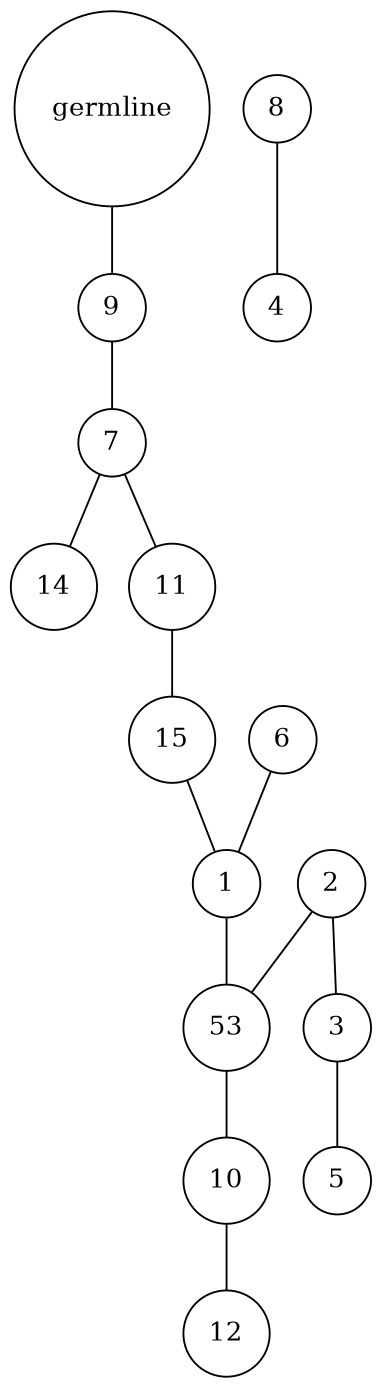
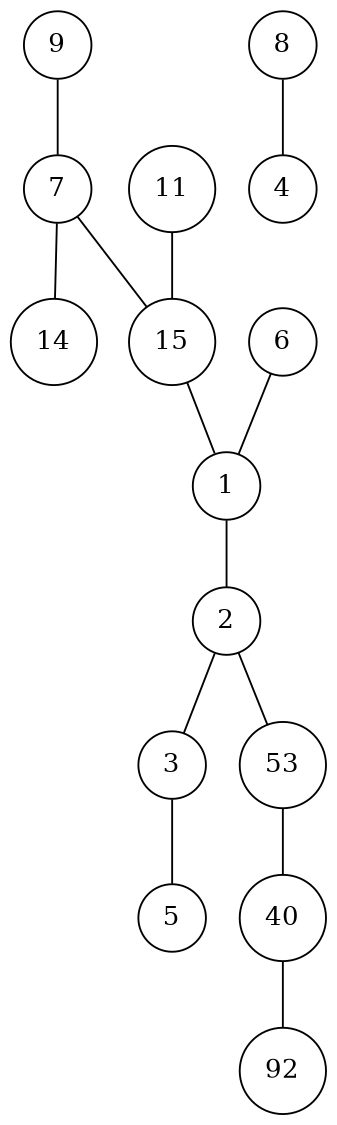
(112, 109) -> none
(140, 511) -> (112, 262)
(227, 952) -> (227, 554)
(227, 1181) -> (283, 918)
(227, 1334) -> (283, 1071)
